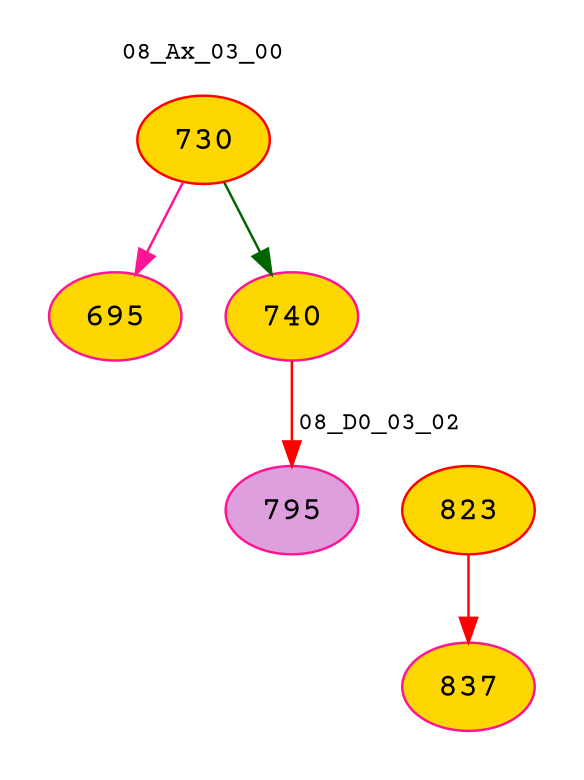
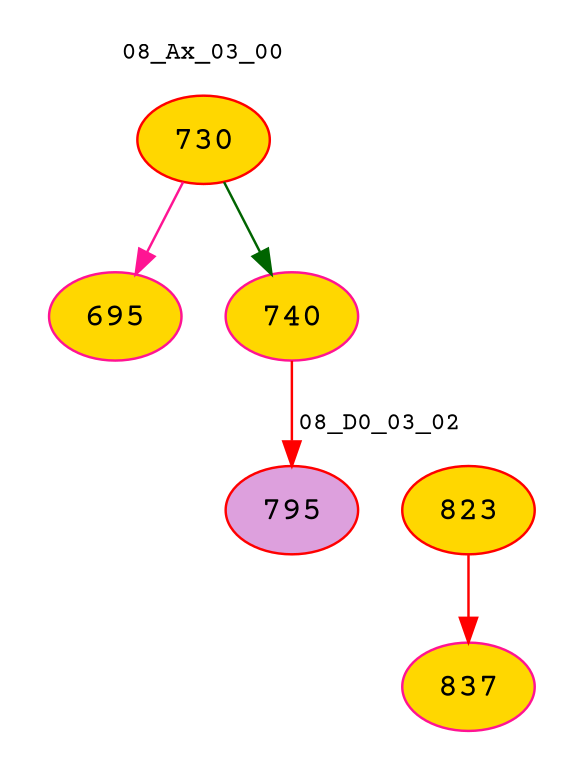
(292, 510) -> (292, 510)
